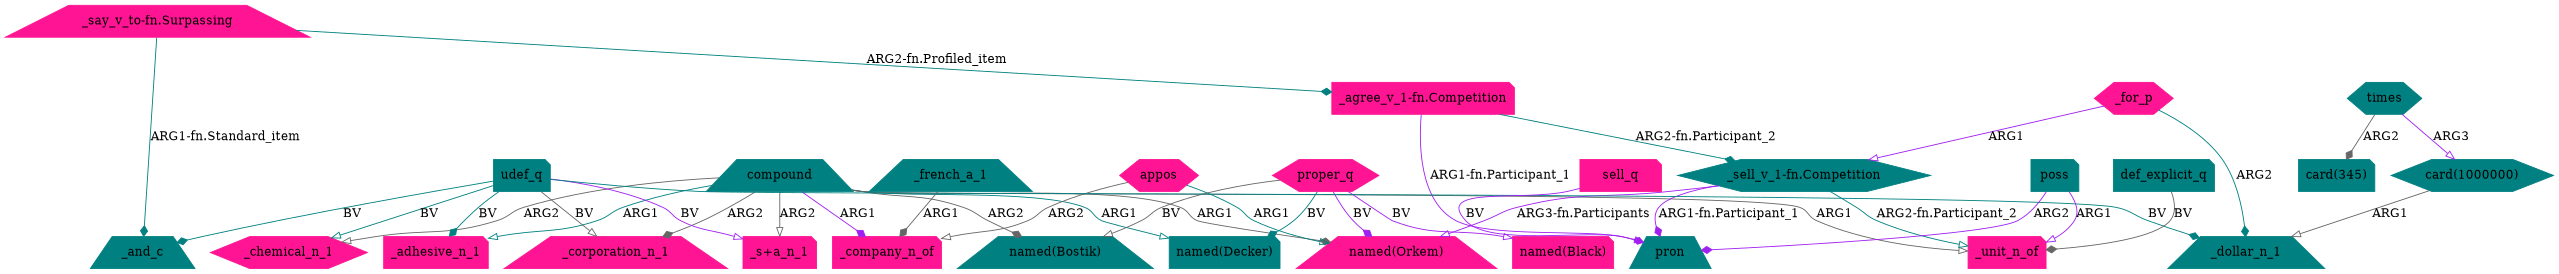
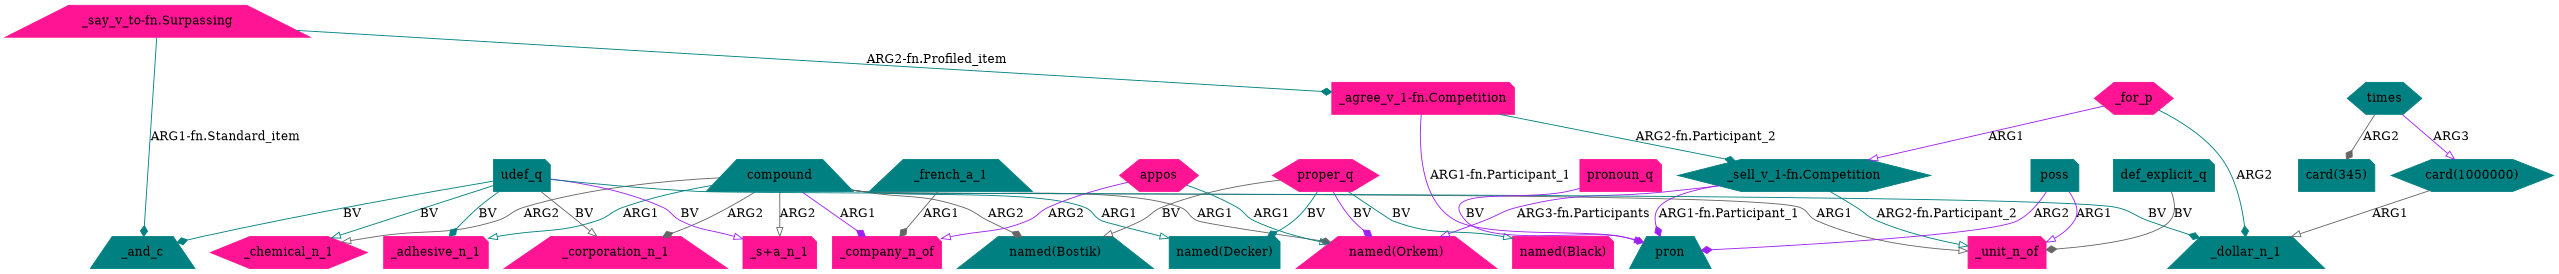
(1621, 175) -> (1621, 175)
(1040, 213) -> (1040, 213)
(1421, 229) -> (1421, 229)
